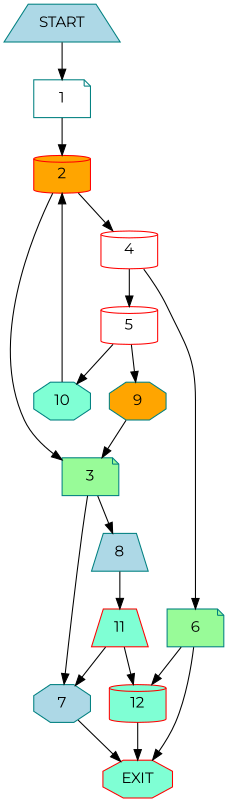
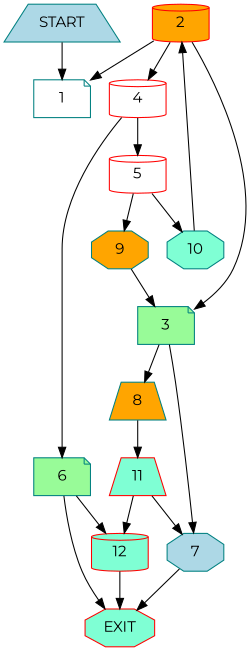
(62, 131) -> (127, 58)
(120, 552) -> (138, 401)
